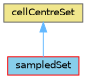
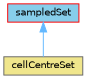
(43, 44) -> (43, 44)
